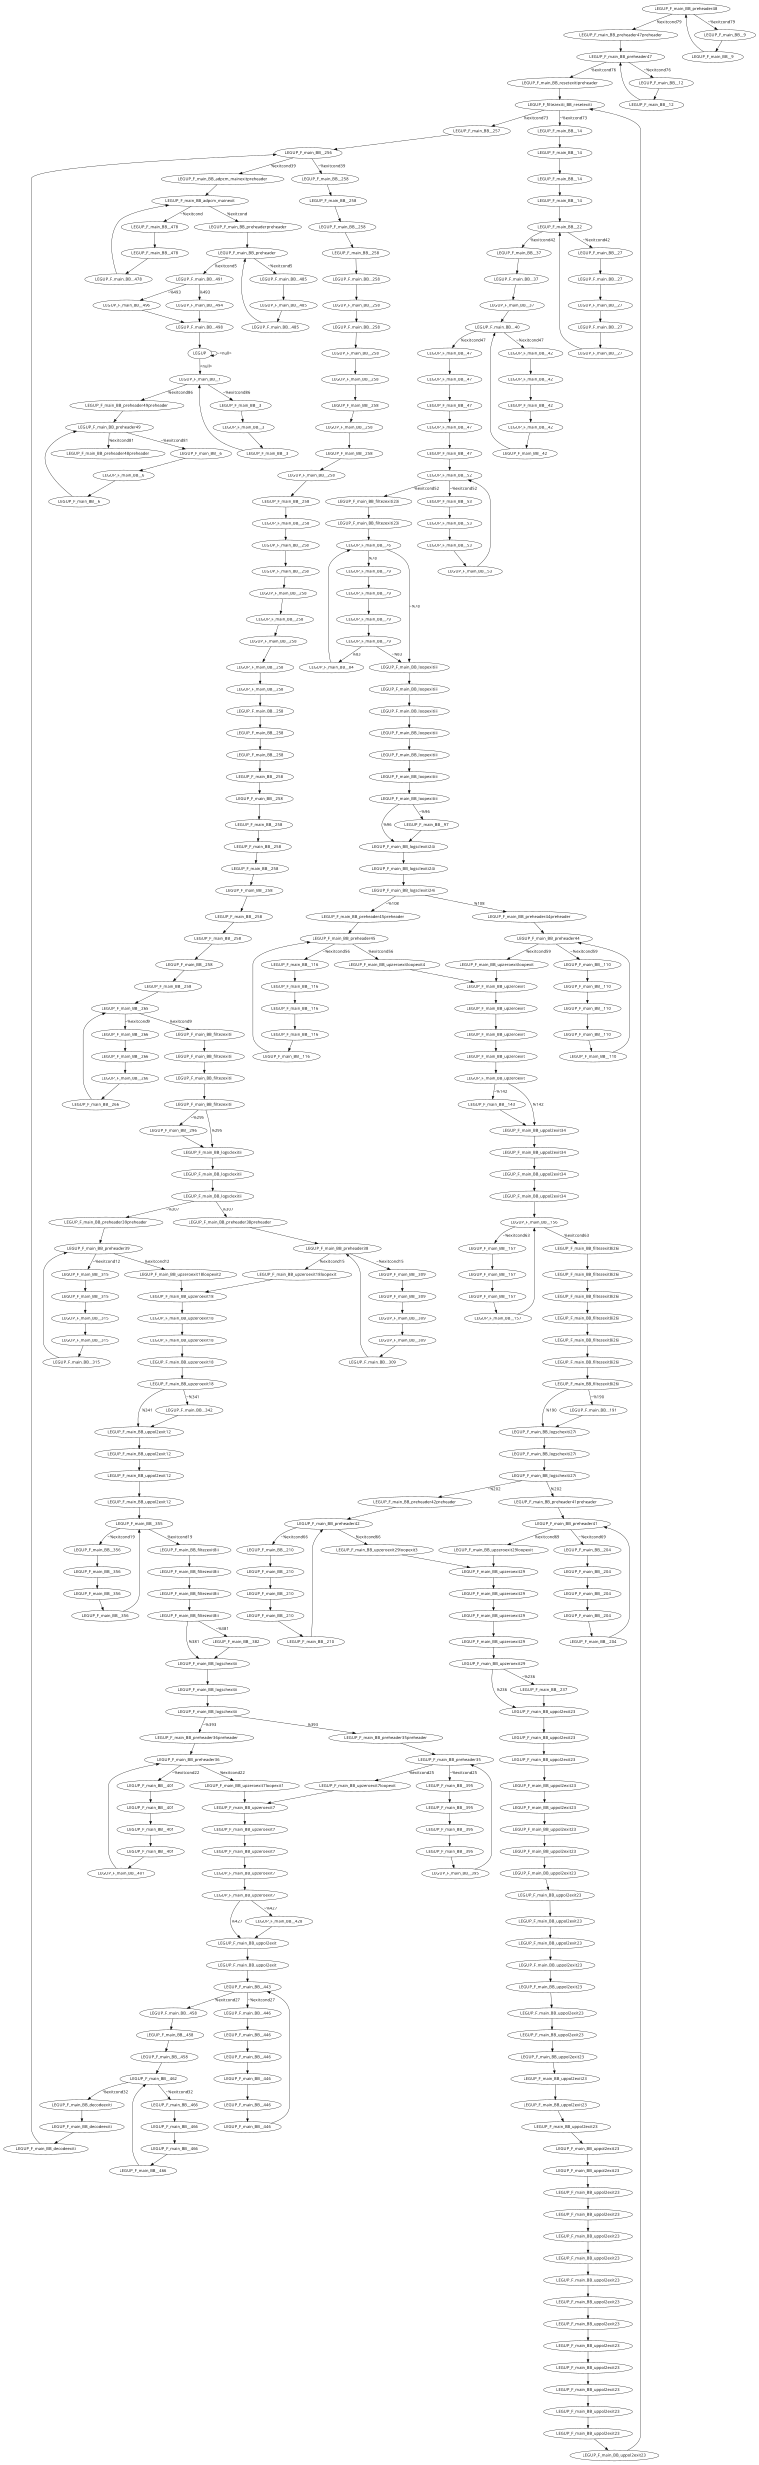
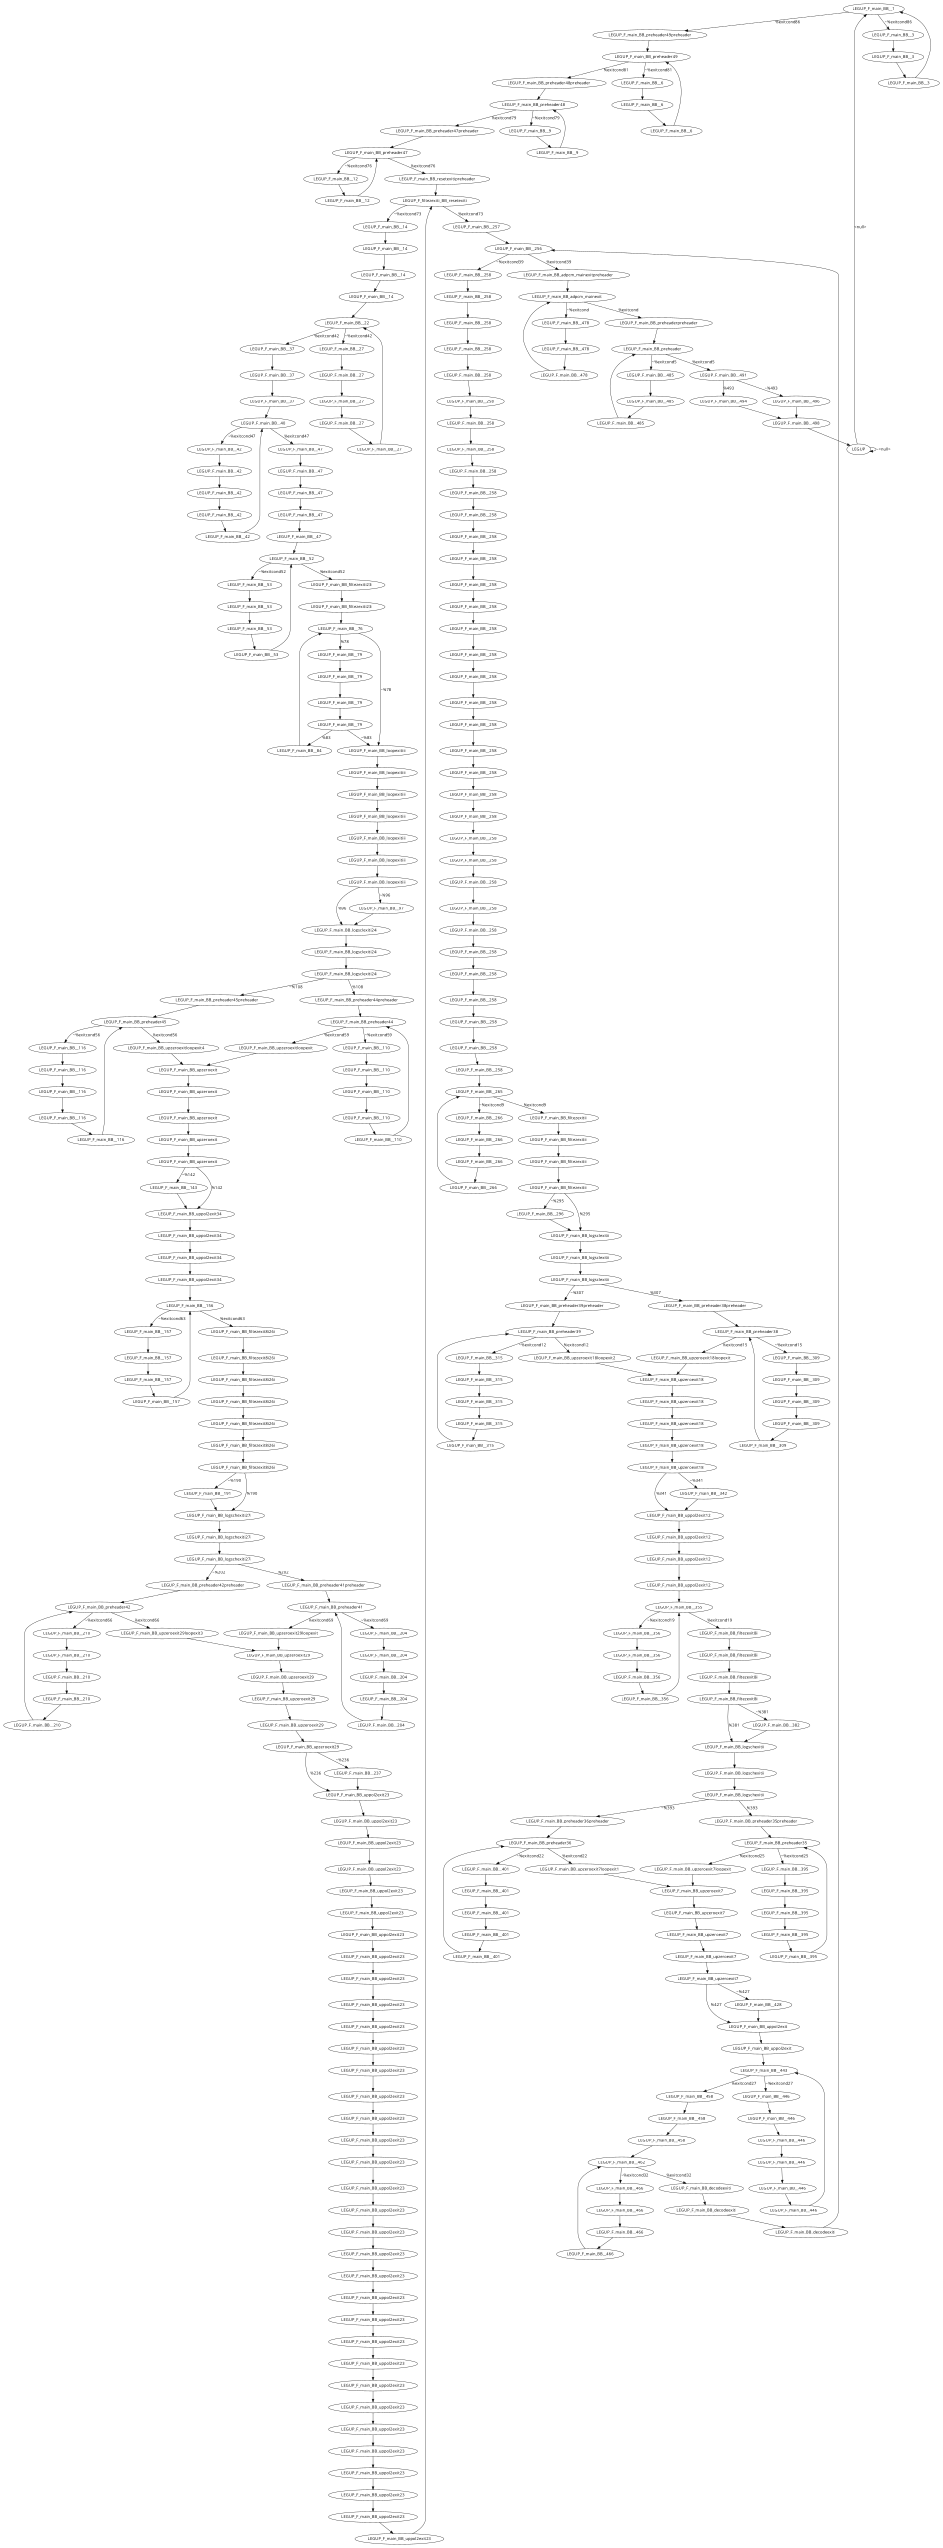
none -> (542, 93)
